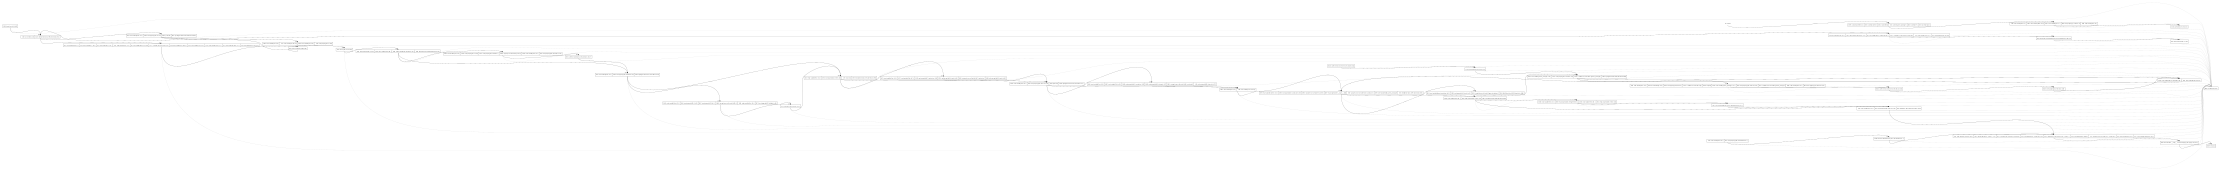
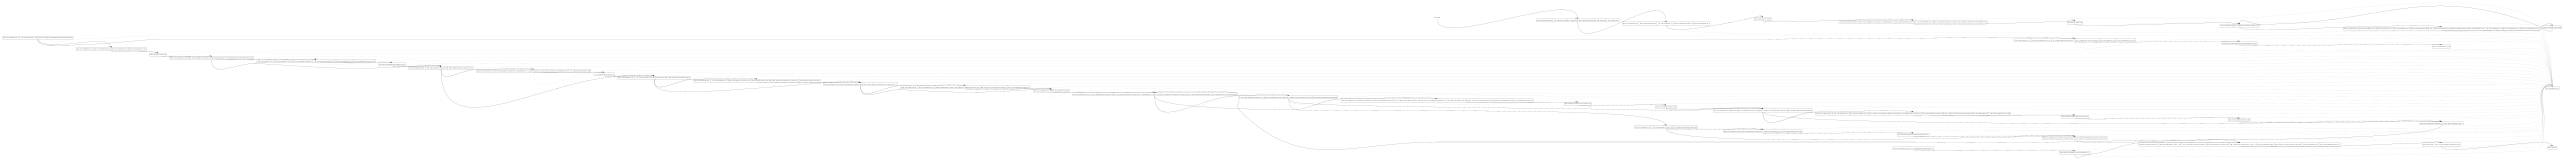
none -> (1913, 22)
(101, 36) -> none
none -> (1437, 100)
